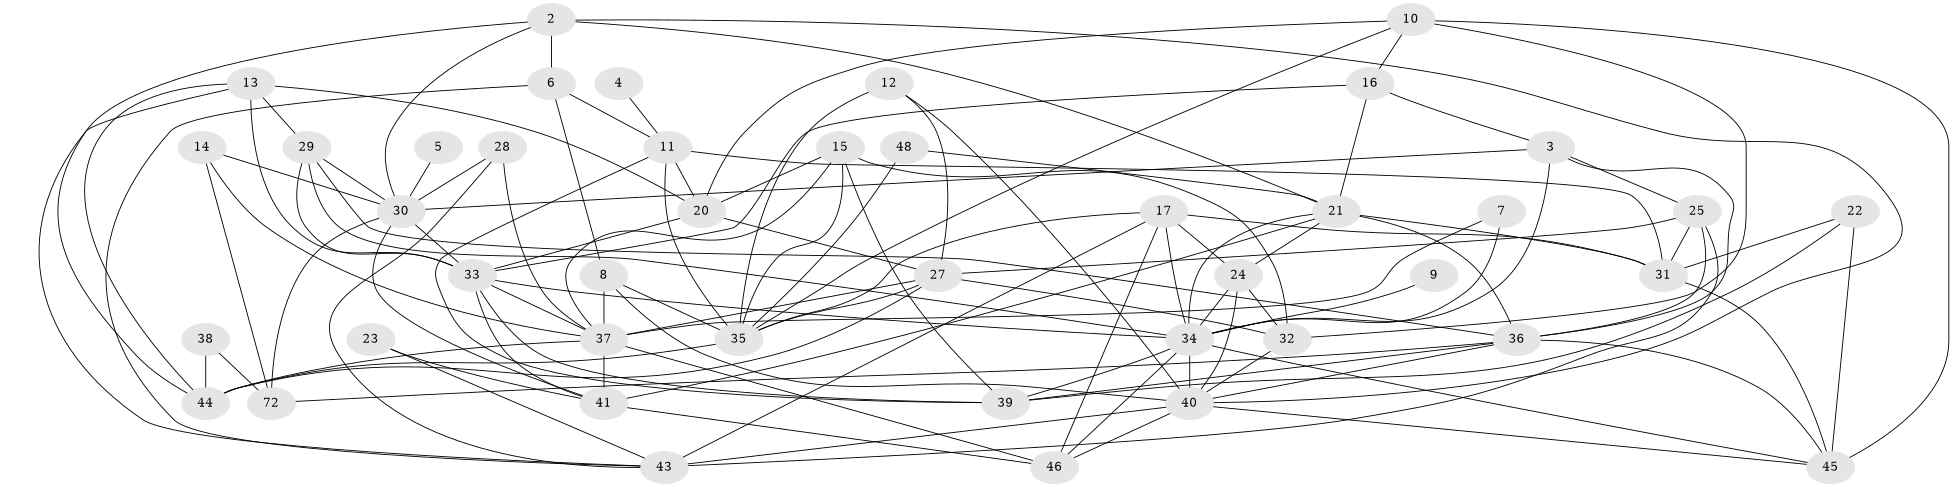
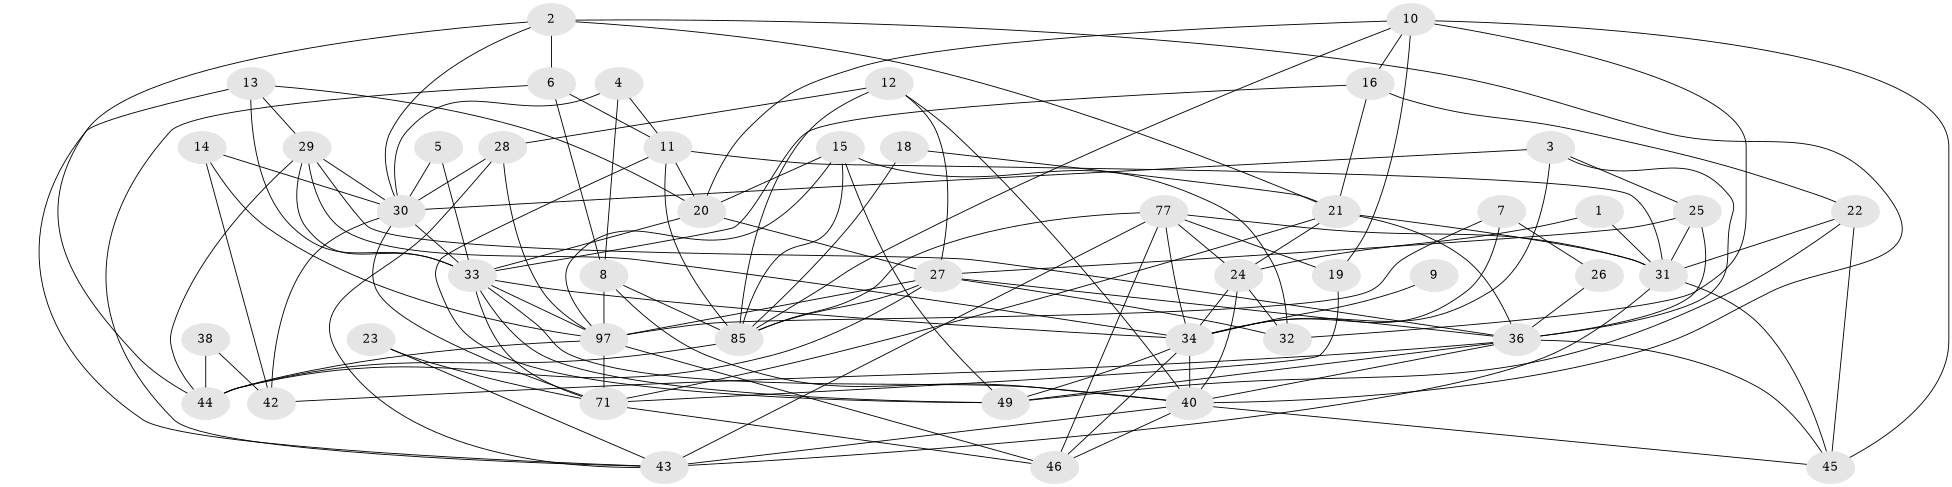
none -> (466, 101)
none -> (696, 116)
(1459, 118) -> (1615, 139)
(904, 148) -> (904, 148)
none -> (611, 184)
(86, 207) -> (203, 265)
(1164, 212) -> (1164, 212)
none -> (1599, 212)
none -> (456, 214)
(1237, 236) -> none
none -> (1336, 276)
none -> (1599, 276)
none -> (1188, 303)
(604, 340) -> (604, 340)
(739, 340) -> (739, 340)
(1245, 368) -> (814, 383)
(272, 404) -> (272, 404)
(604, 404) -> (604, 404)
(1006, 404) -> (1006, 404)
(1509, 407) -> none
(1249, 431) -> (1182, 425)
